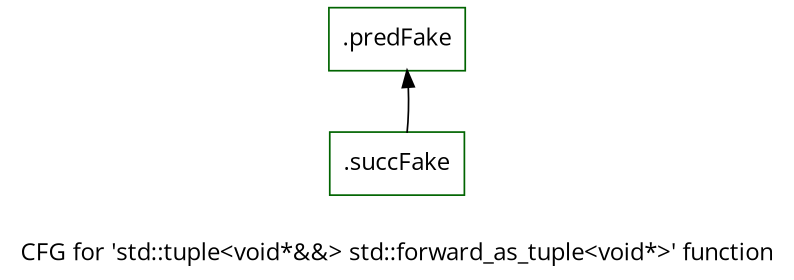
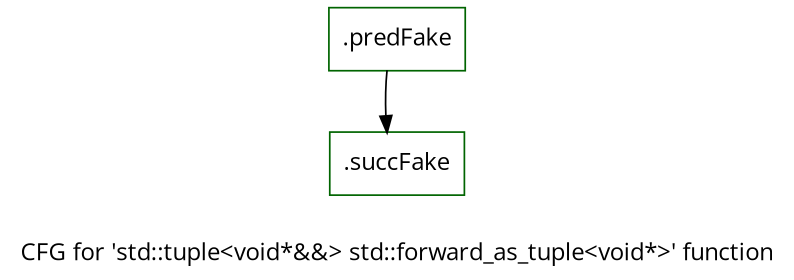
(408, 110) -> (386, 93)
